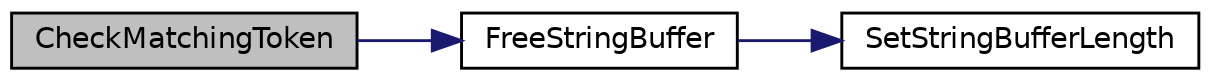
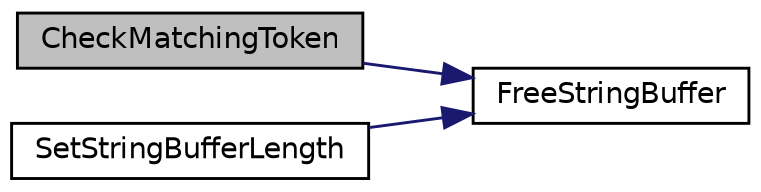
(775, 41) -> (406, 123)
